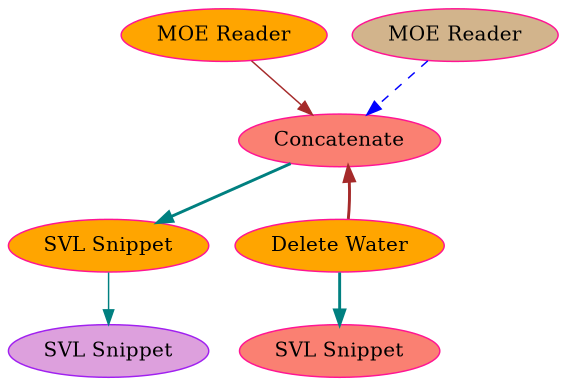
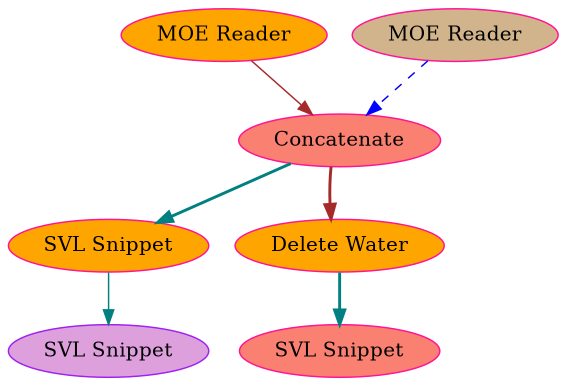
(349, 200) -> (330, 185)
